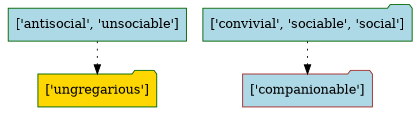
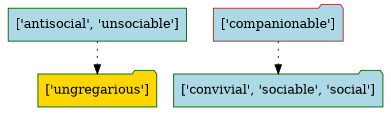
(308, 53) -> (278, 53)
